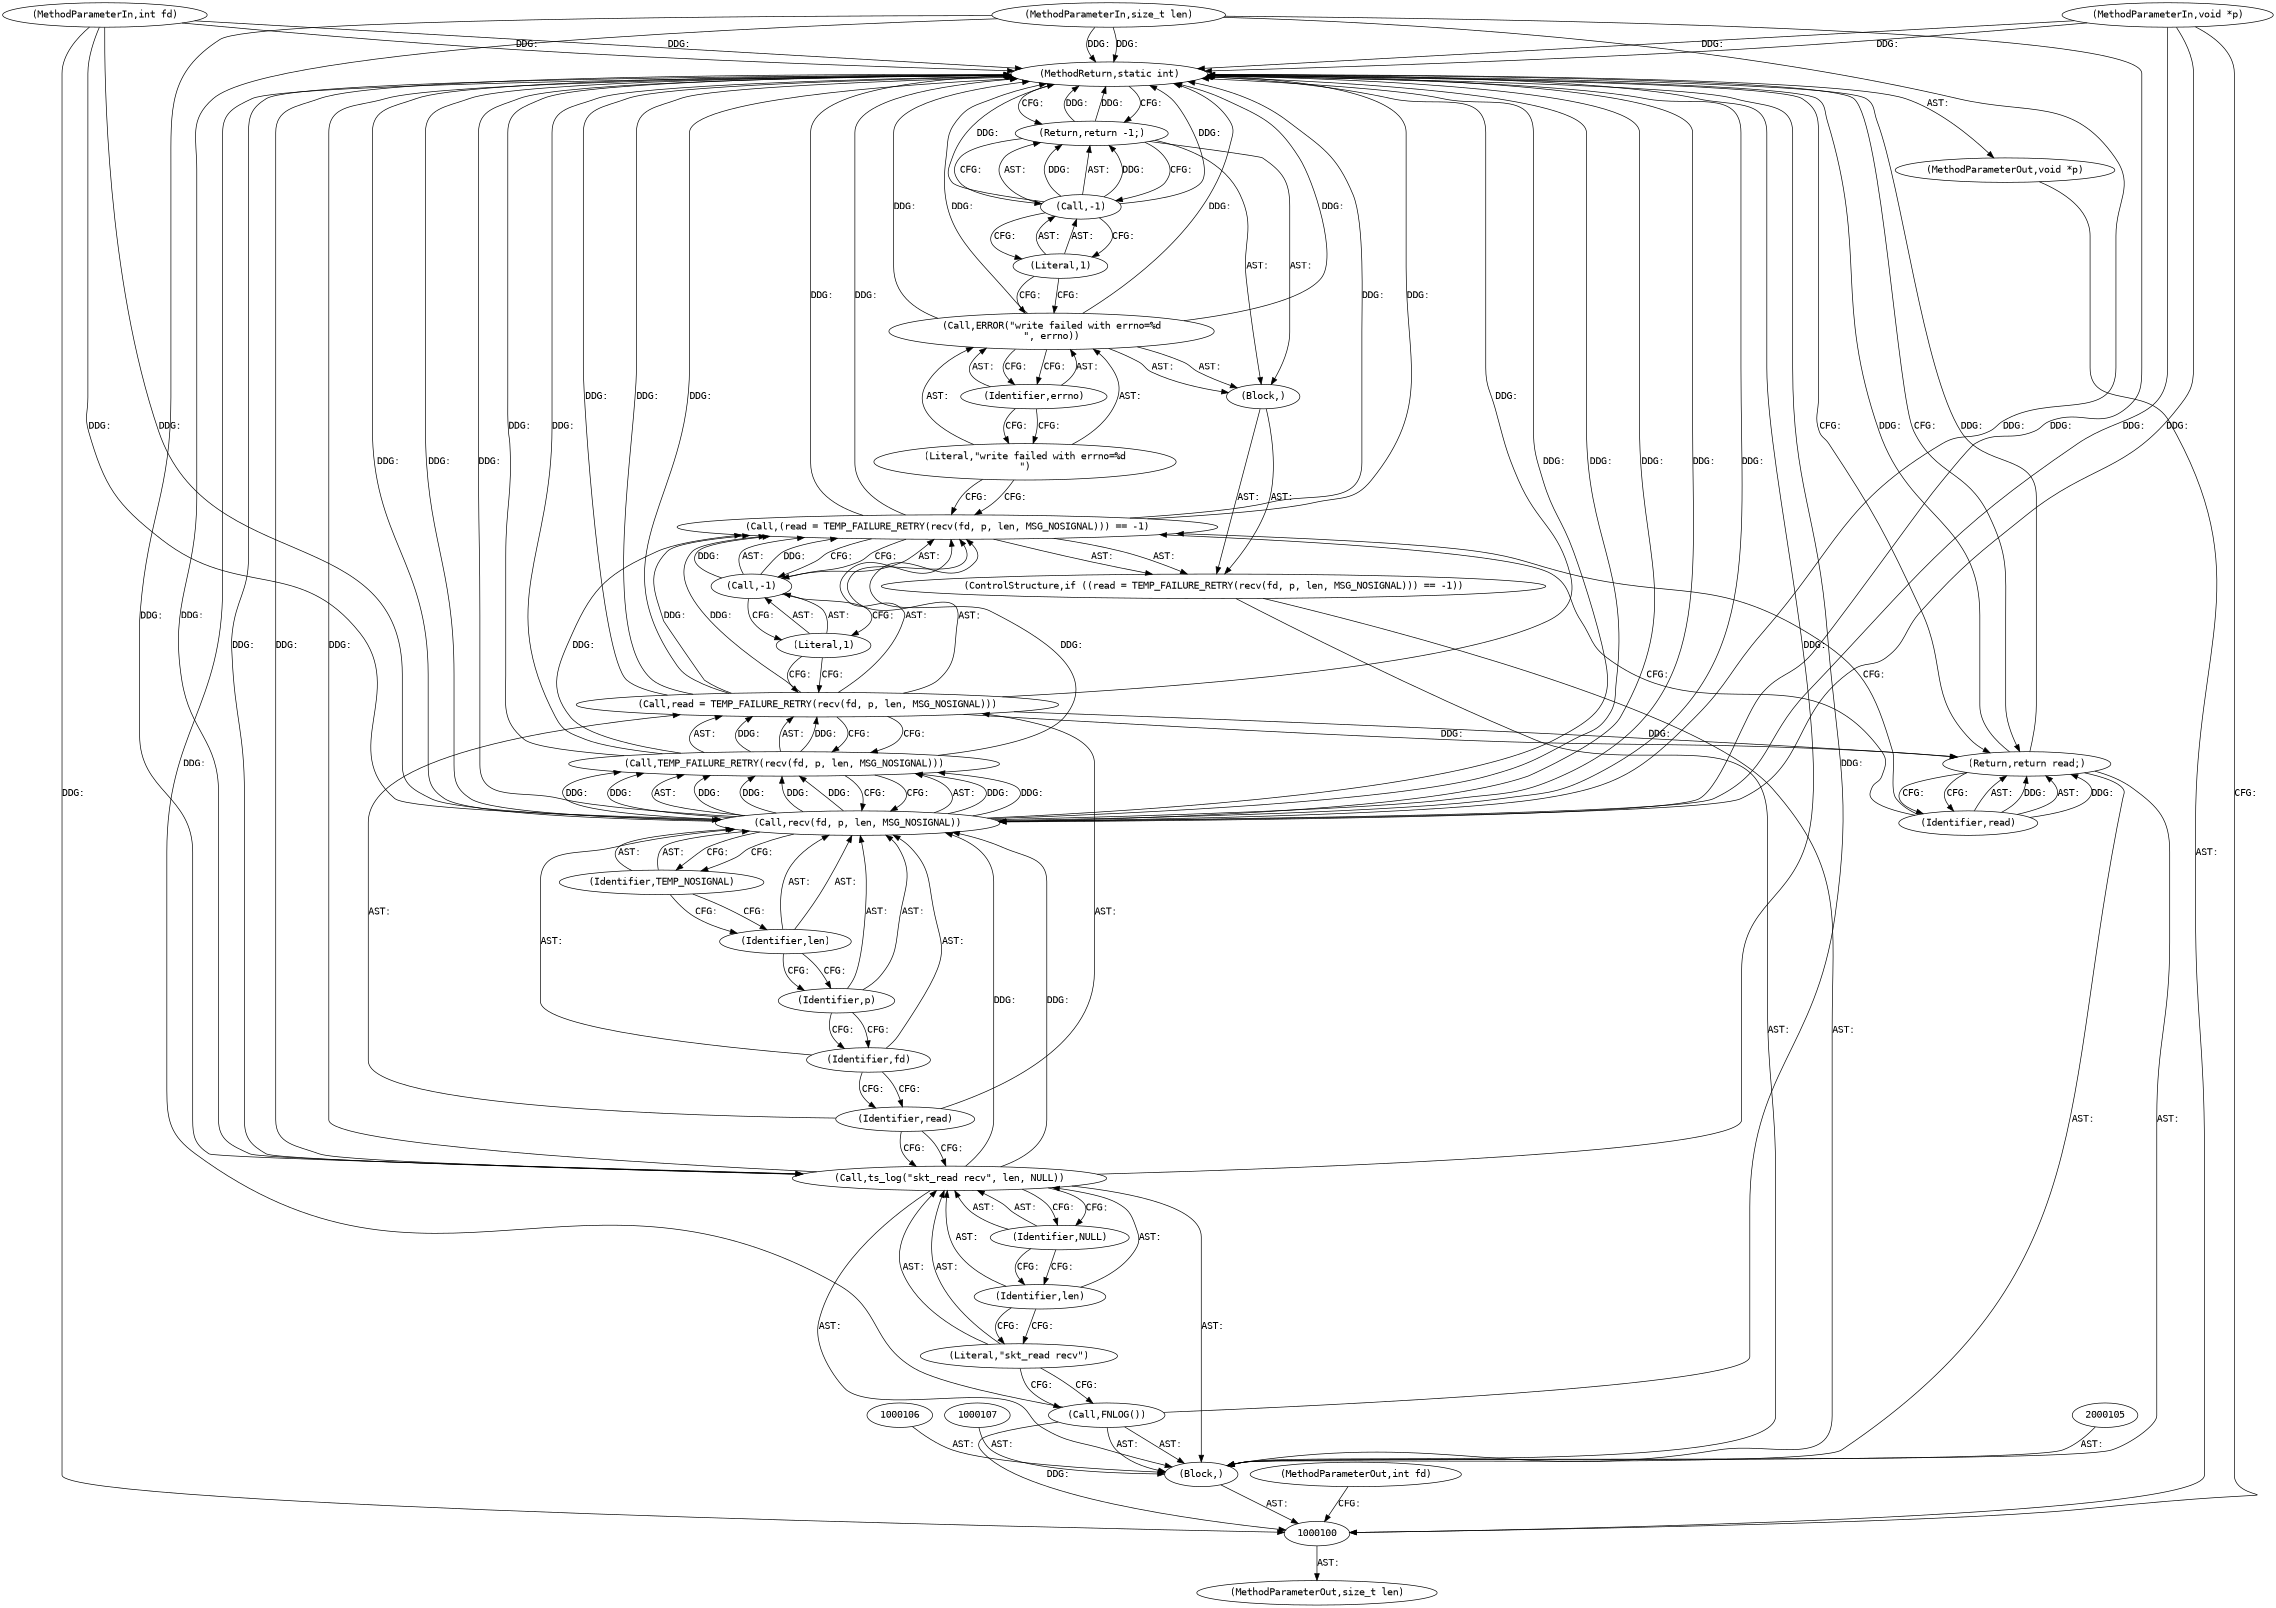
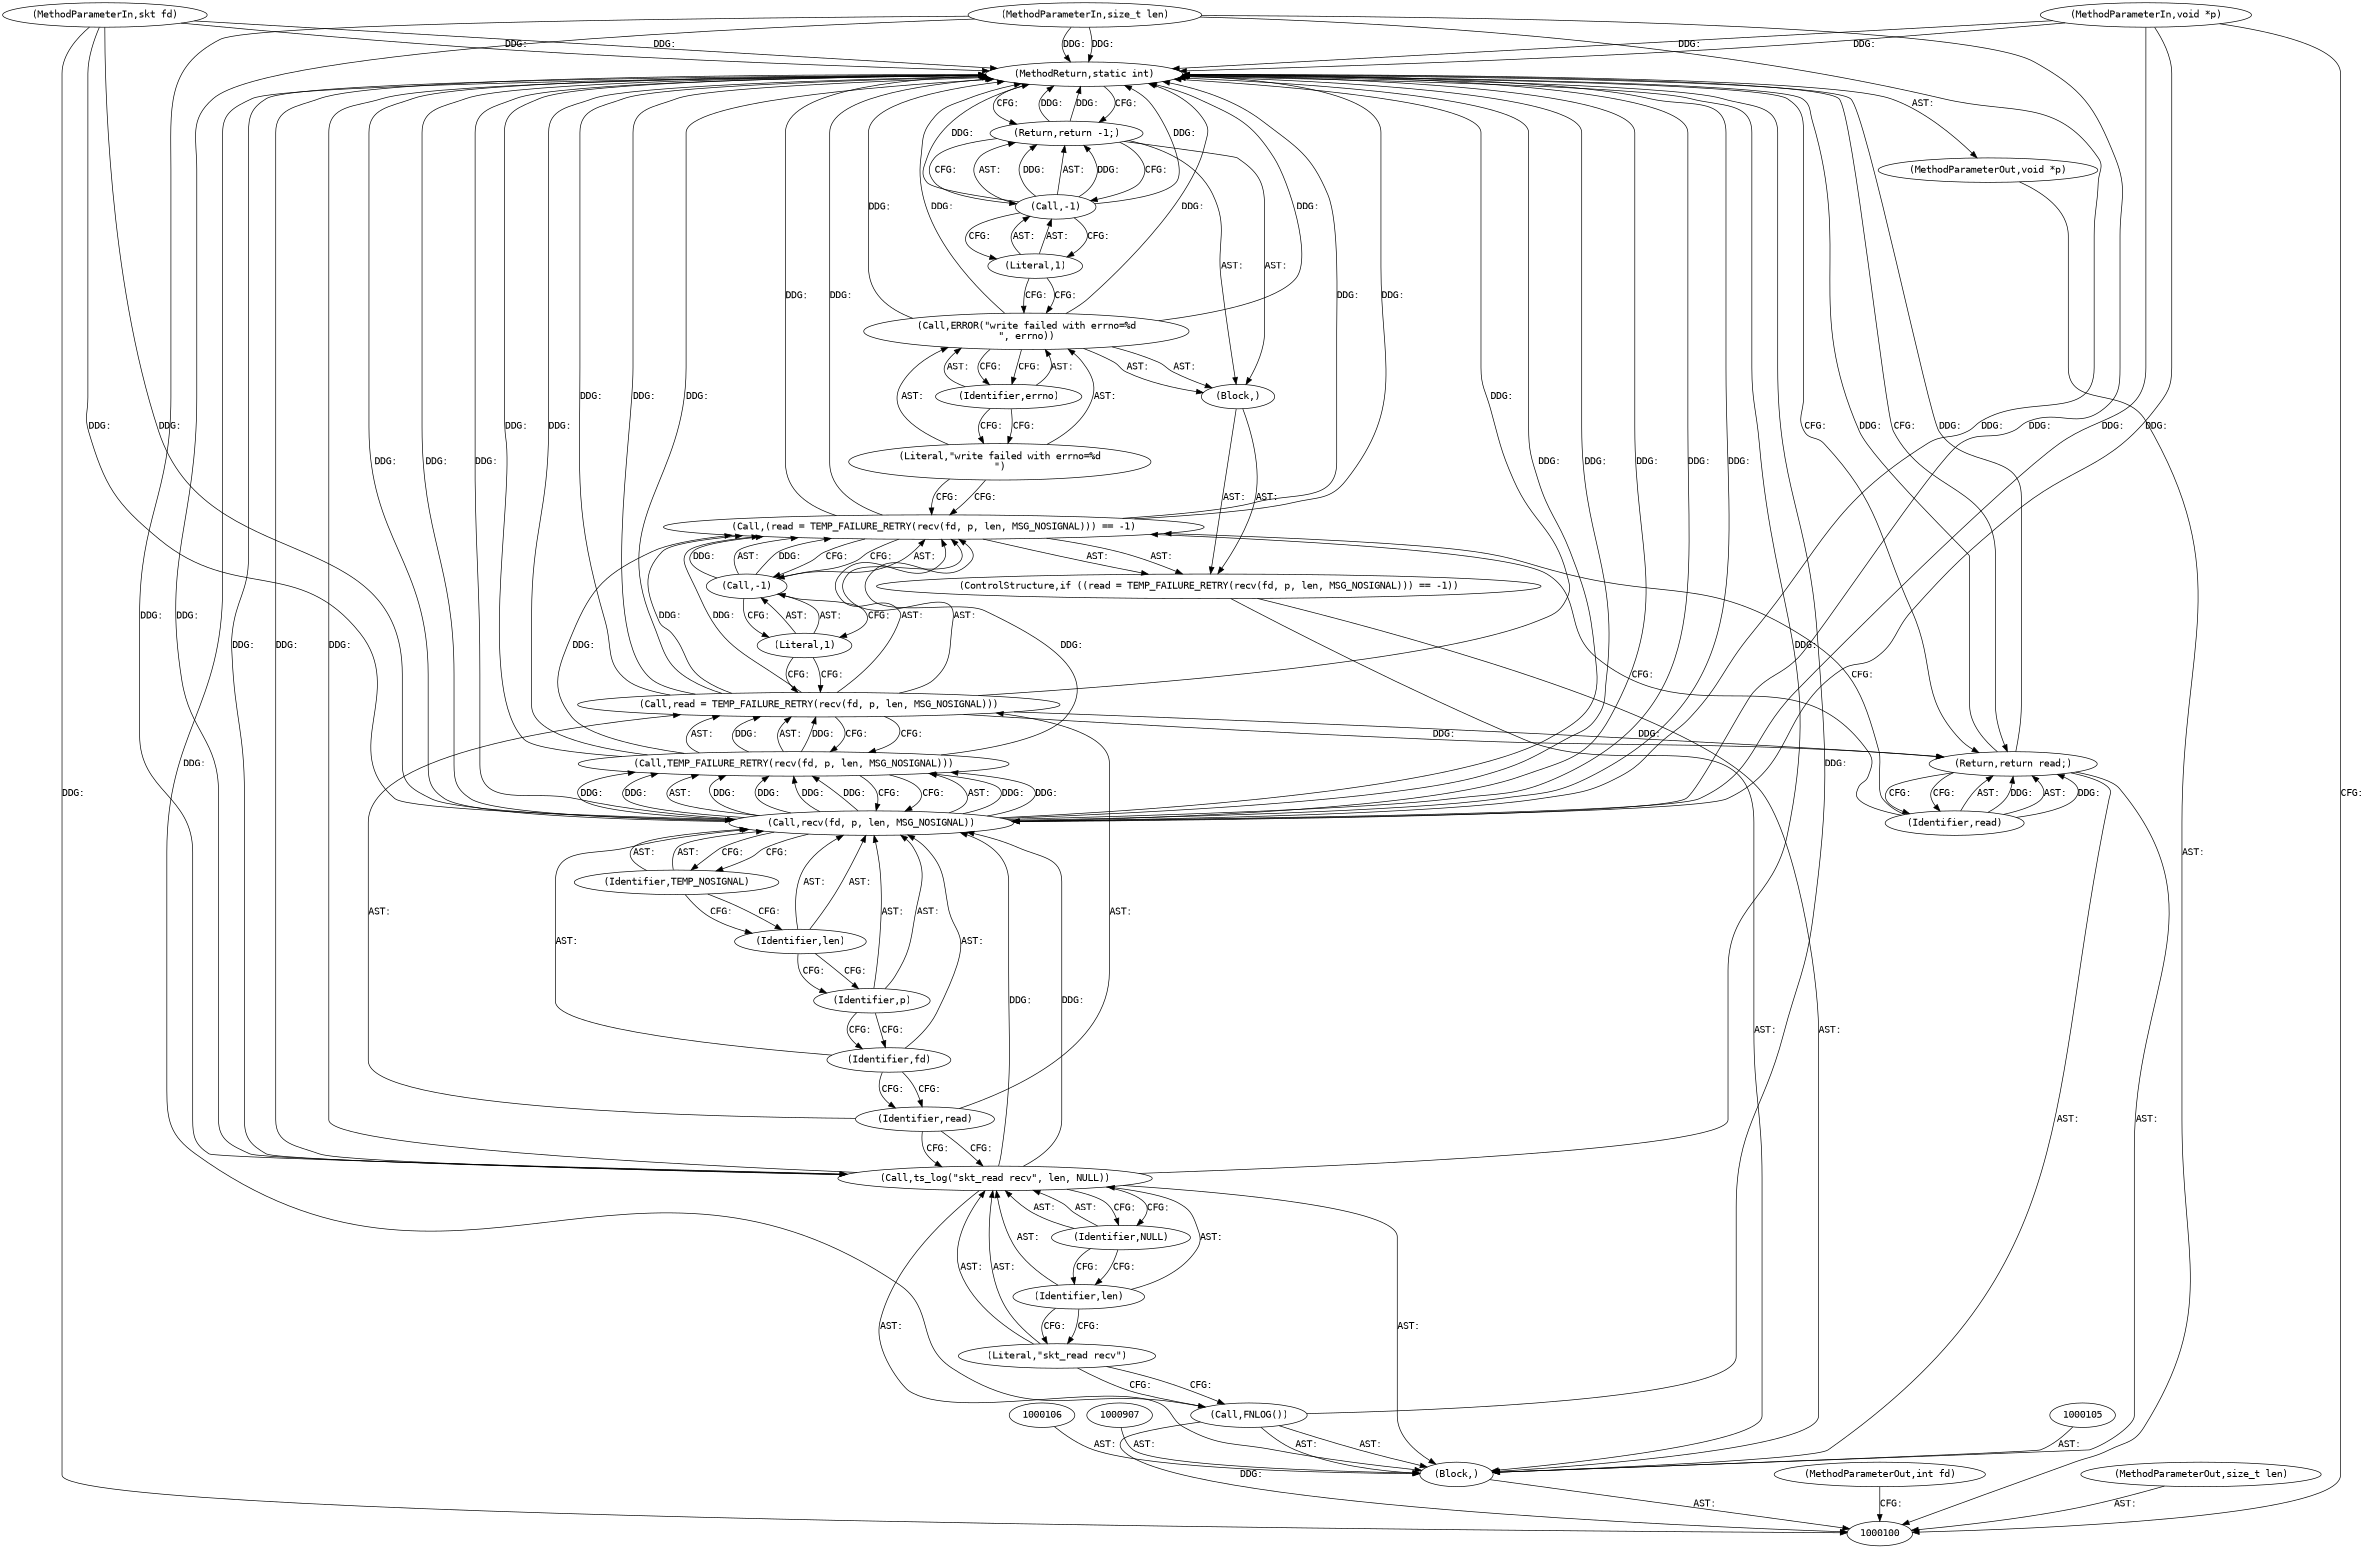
(105, 15) -> (105, 15)
(977, 1415) -> (1120, 1415)
(2105, 1415) -> (2083, 1415)
(1317, 1560) -> (2042, 1514)
